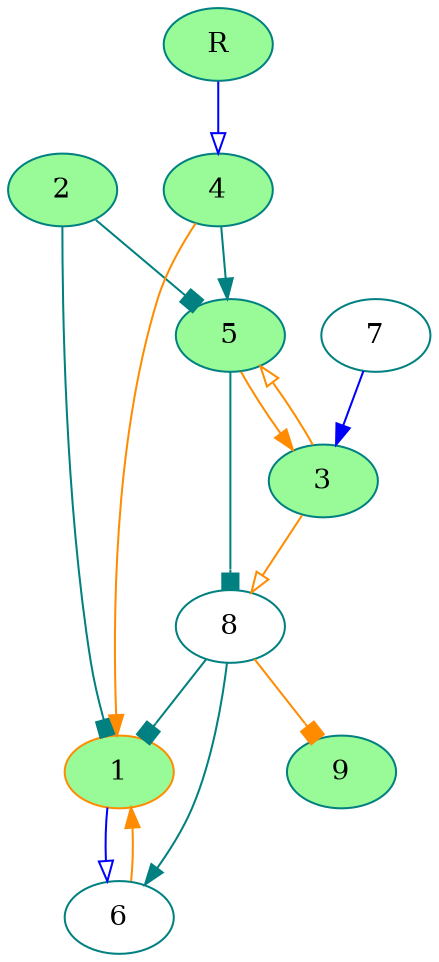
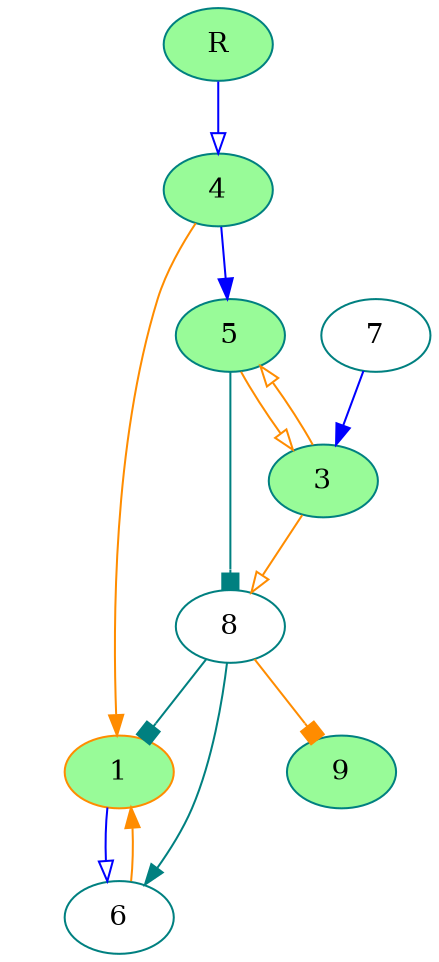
(63, 190) -> none
(223, 253) -> (223, 253)
(260, 403) -> (260, 403)
